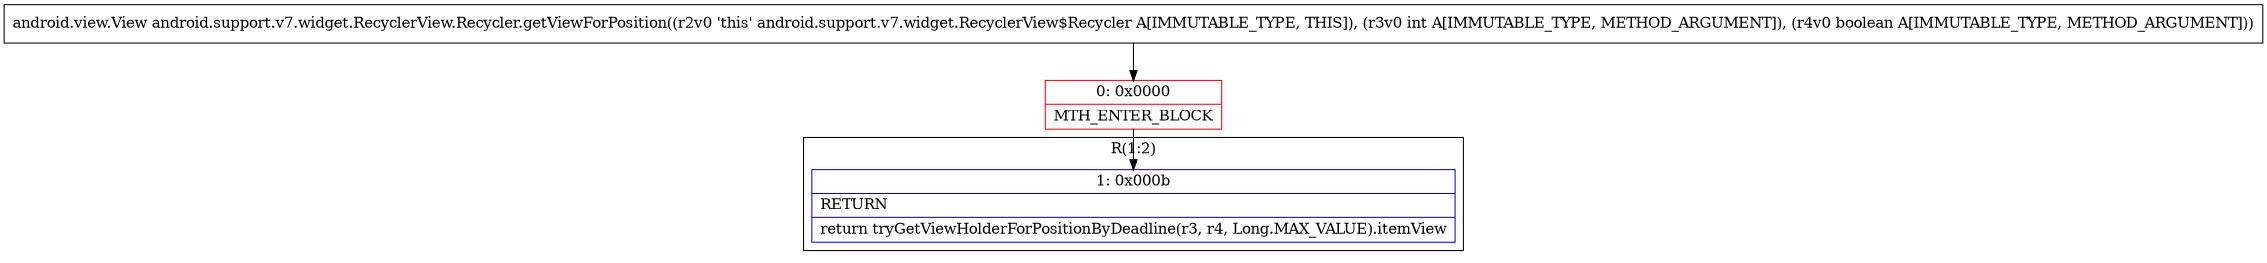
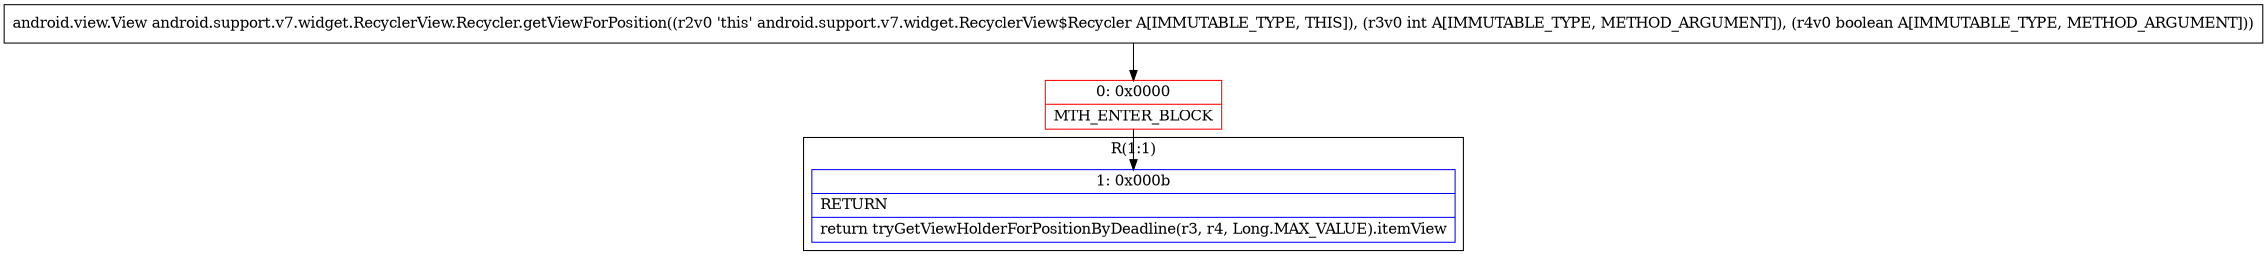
(1133, 149) -> (1133, 149)
